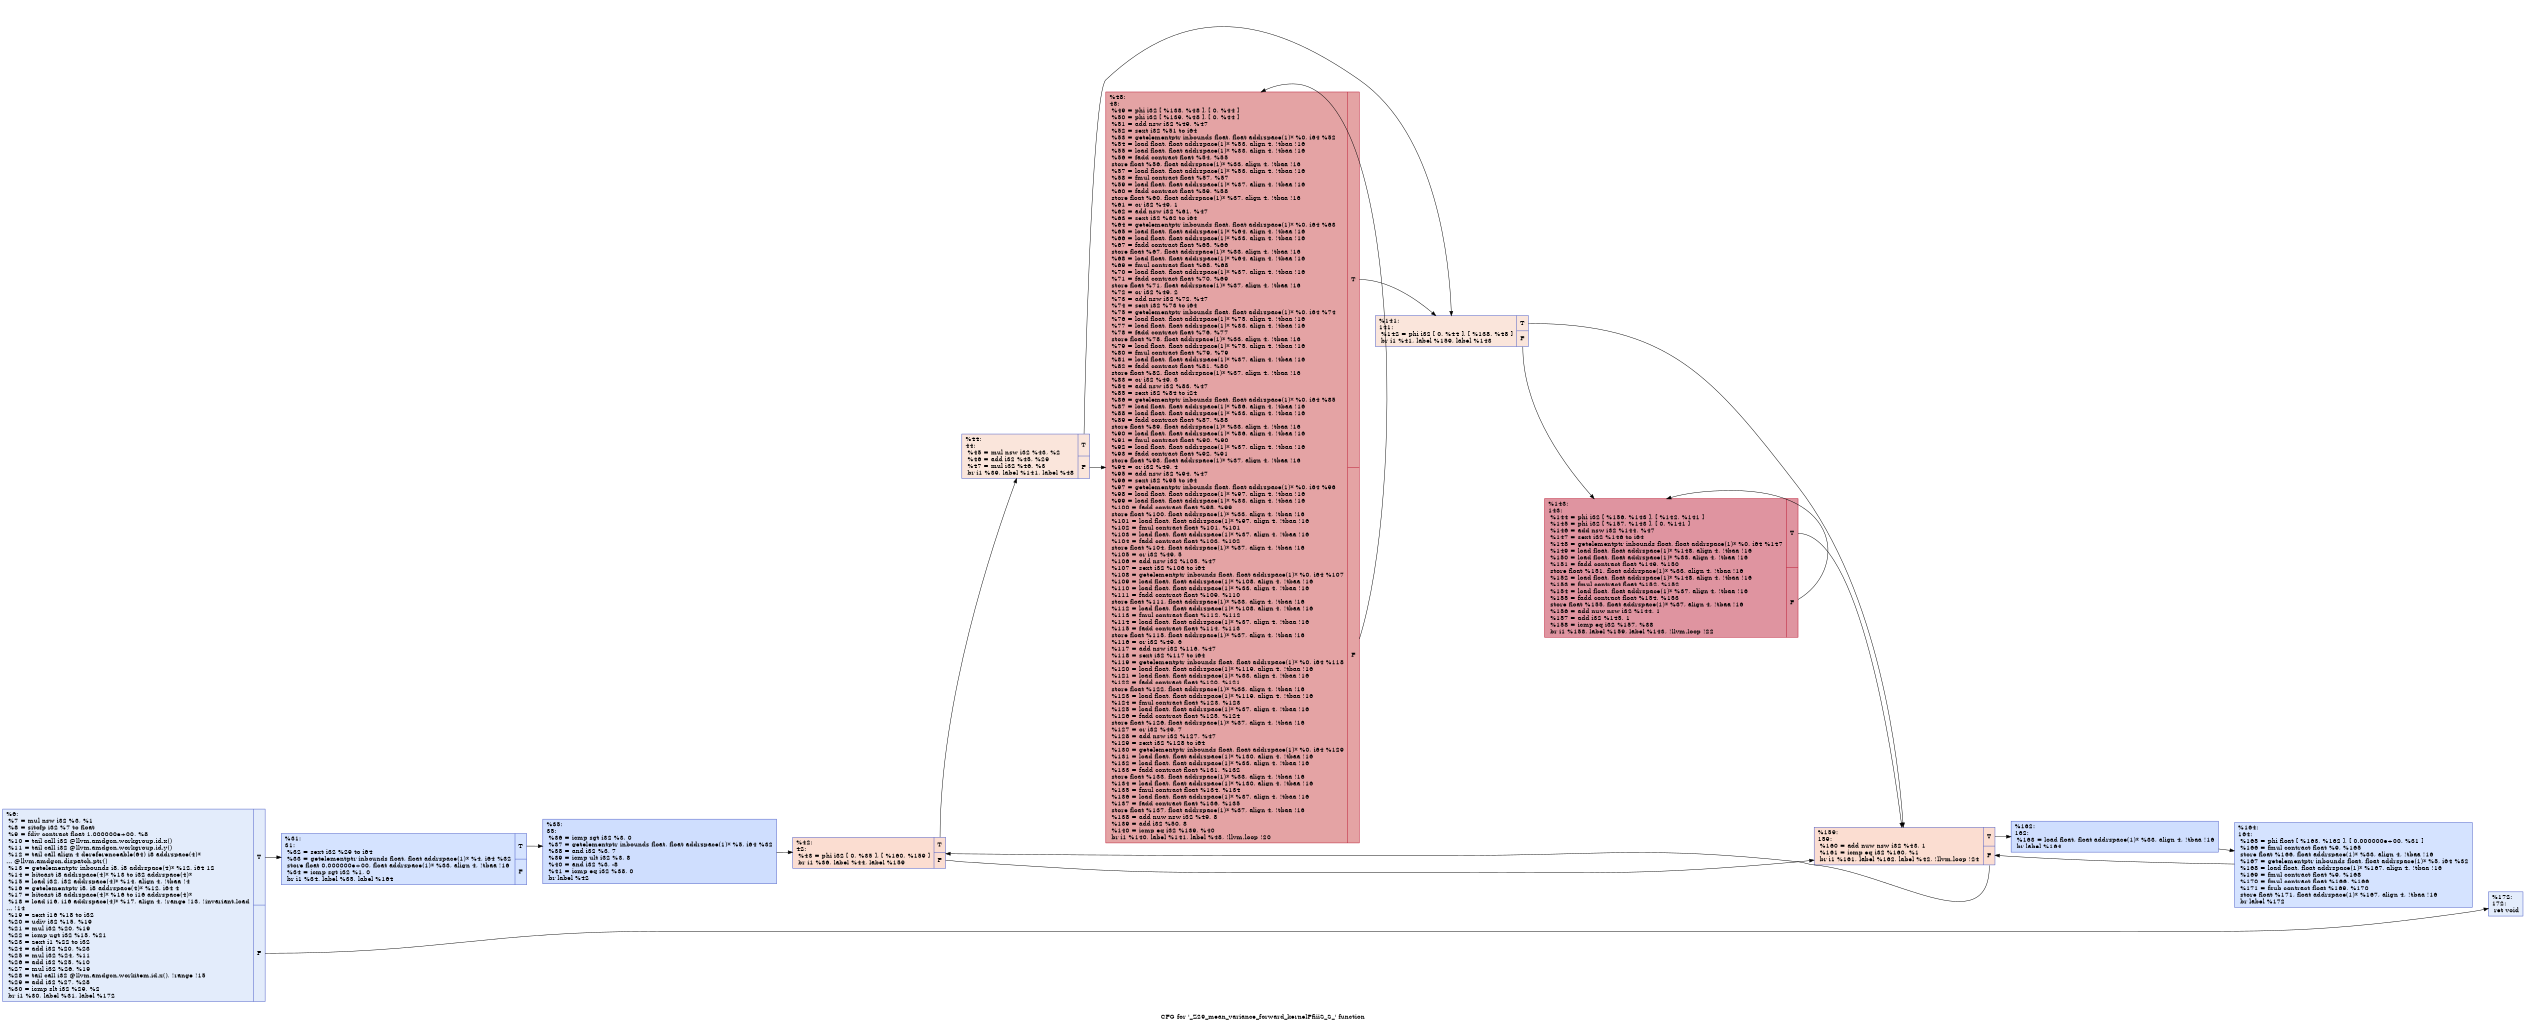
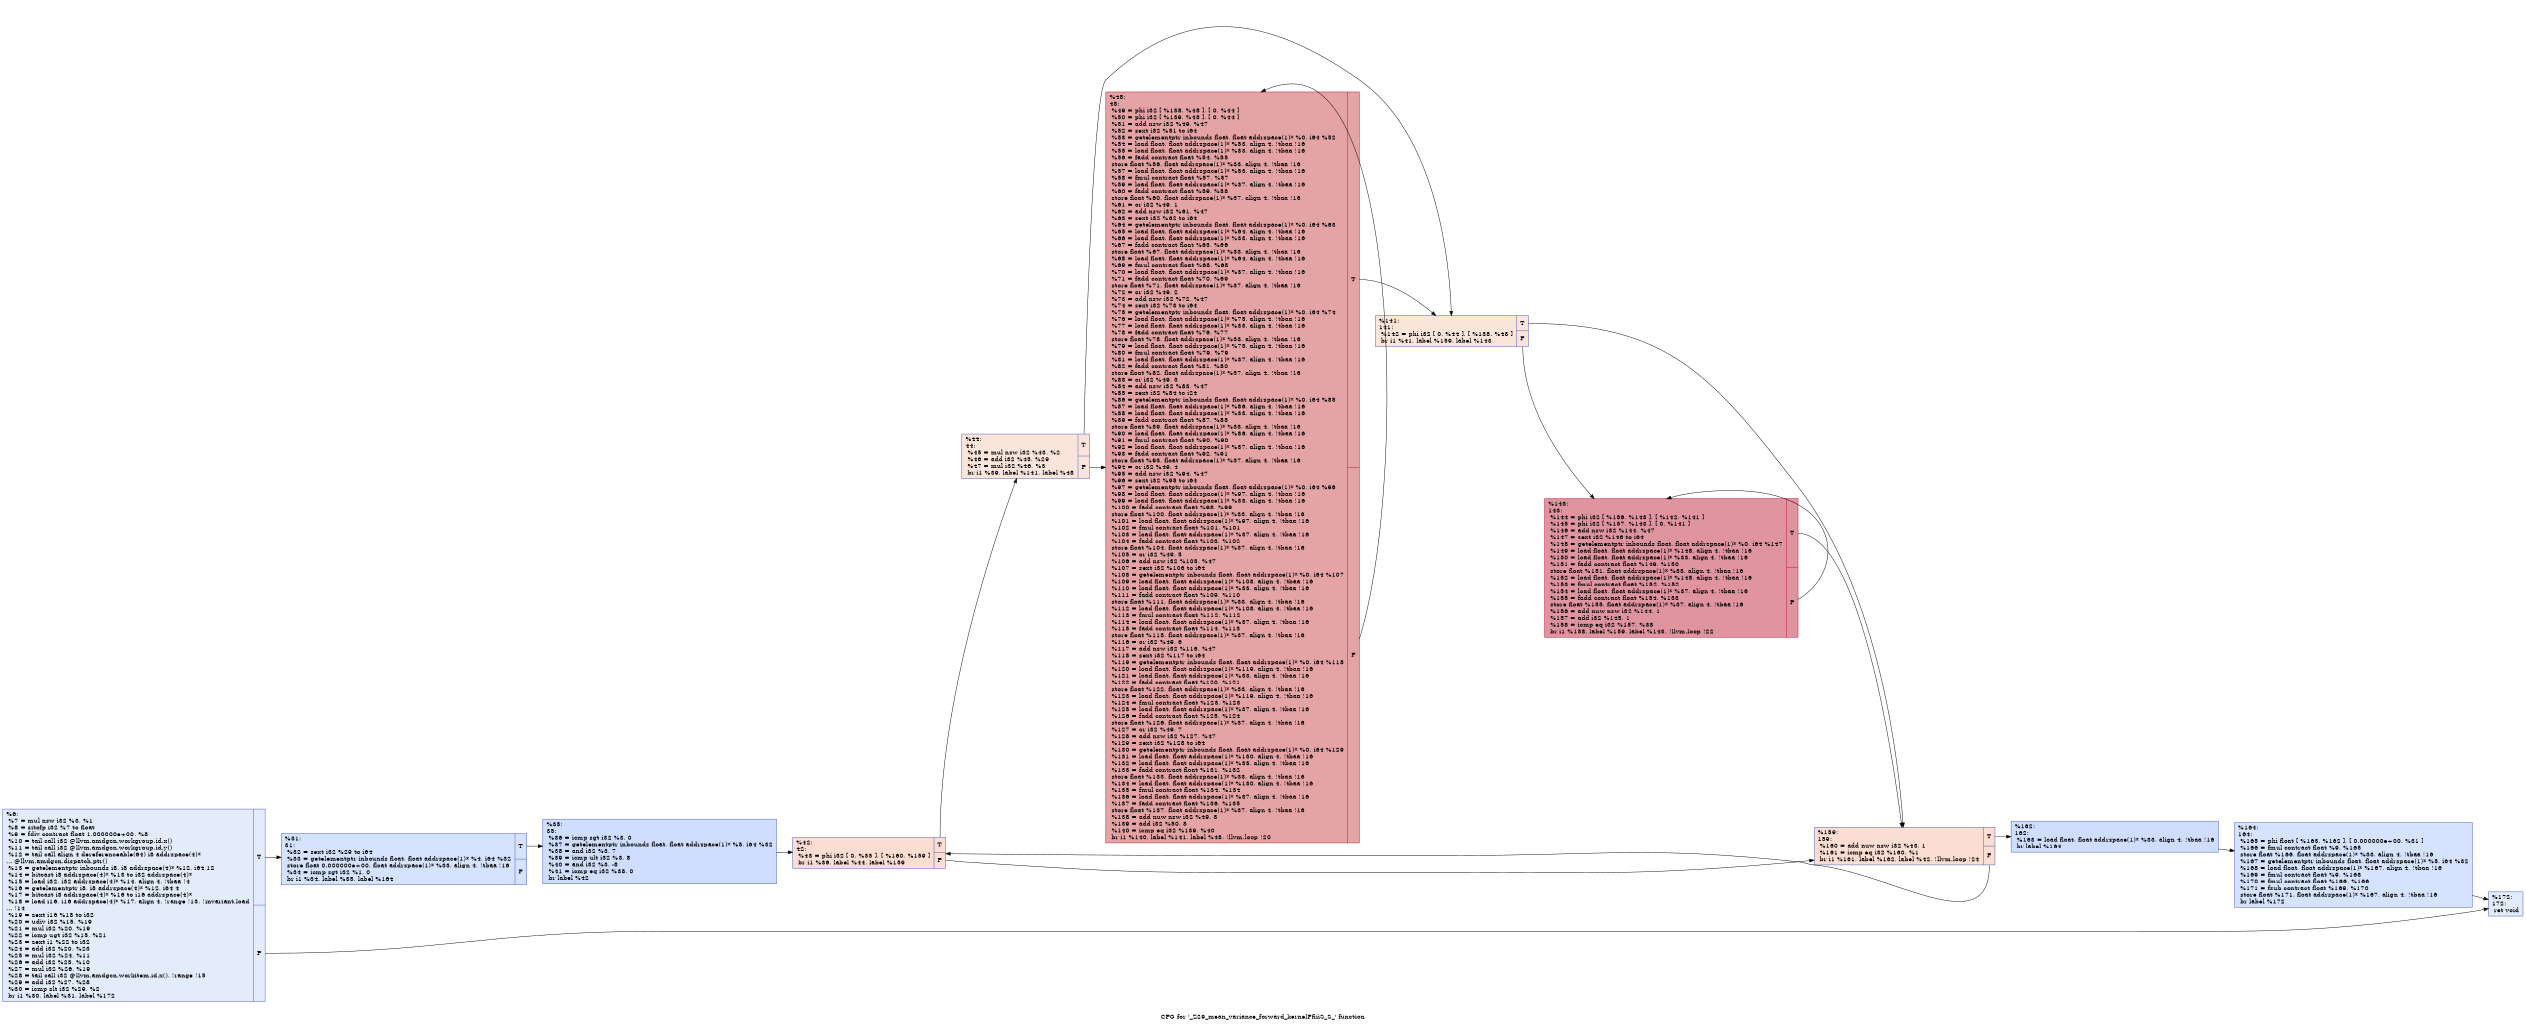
(2117, 861) -> (2478, 897)
